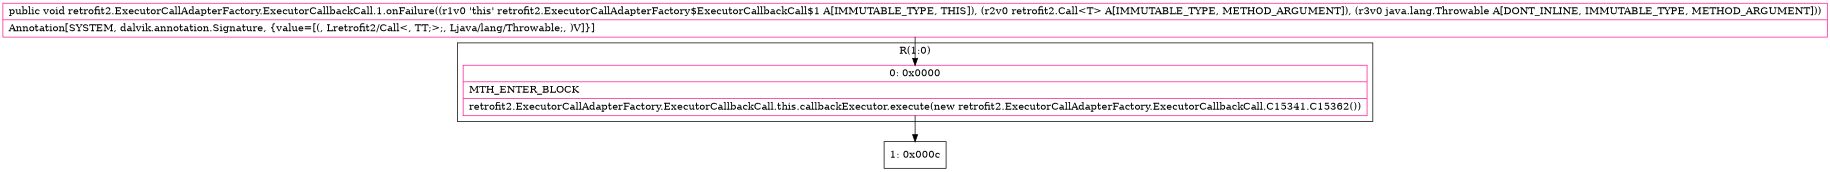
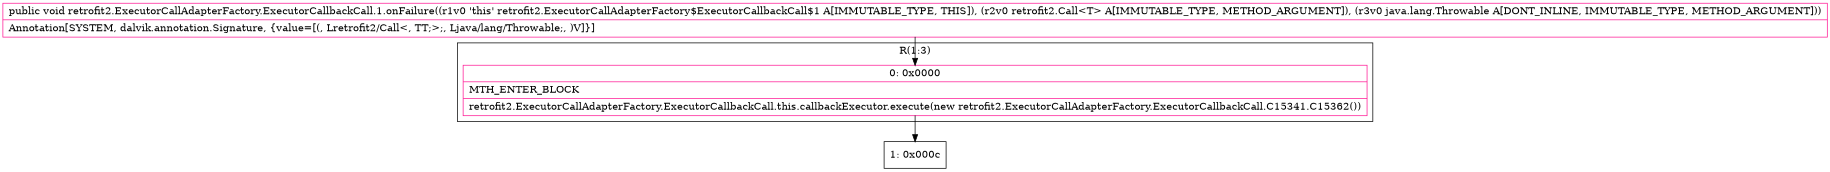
(915, 51) -> (915, 51)
